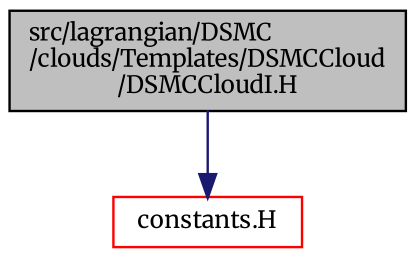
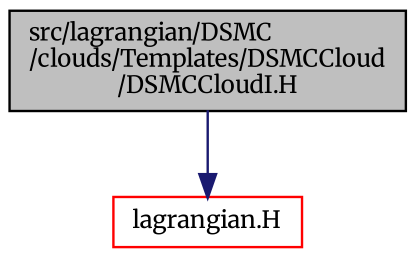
(208, 222) -> (208, 222)
